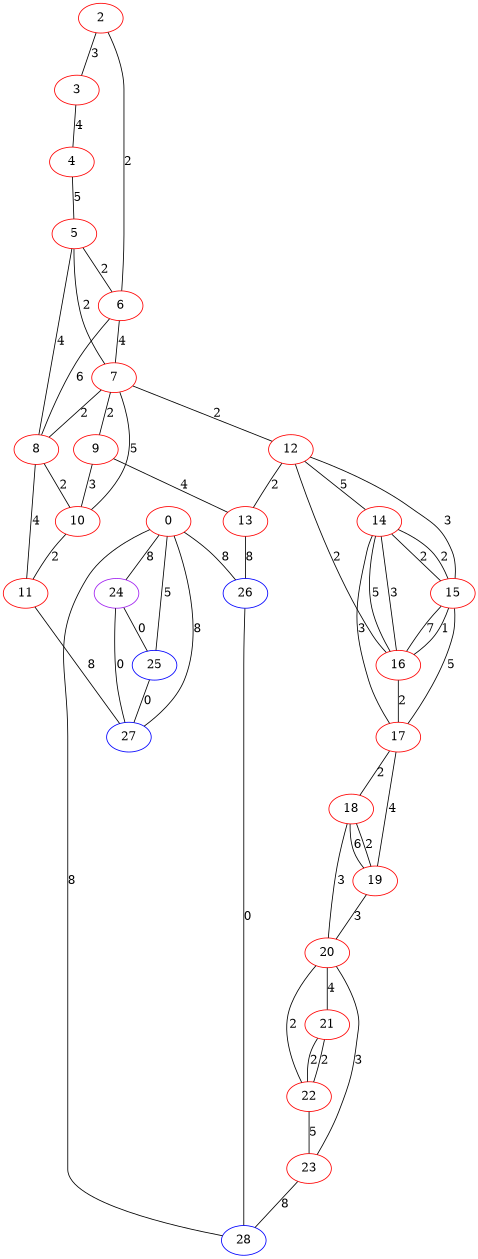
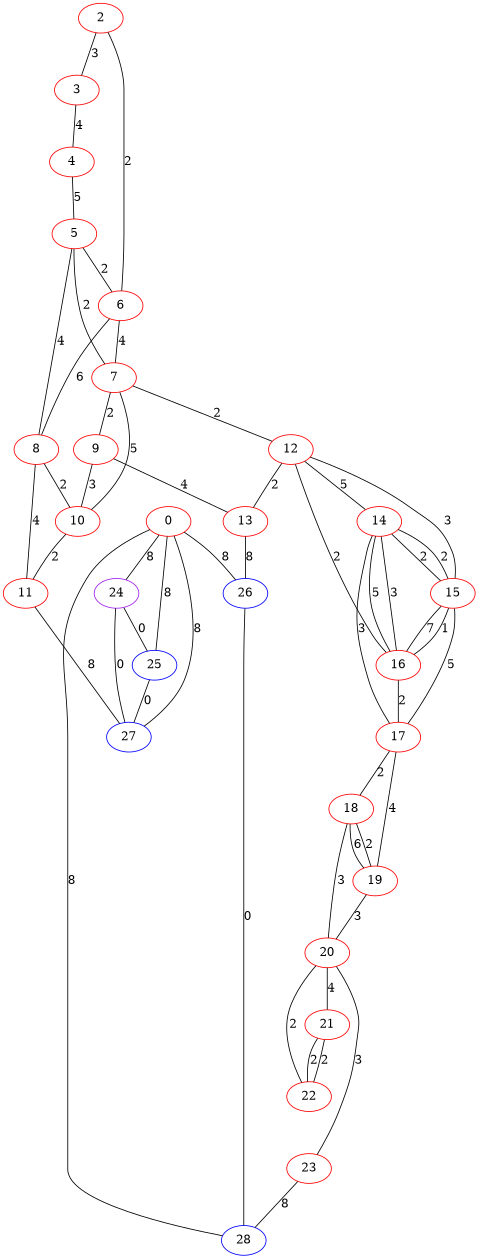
(75, 414) -> none
(168, 593) -> (168, 593)
(309, 1133) -> none
